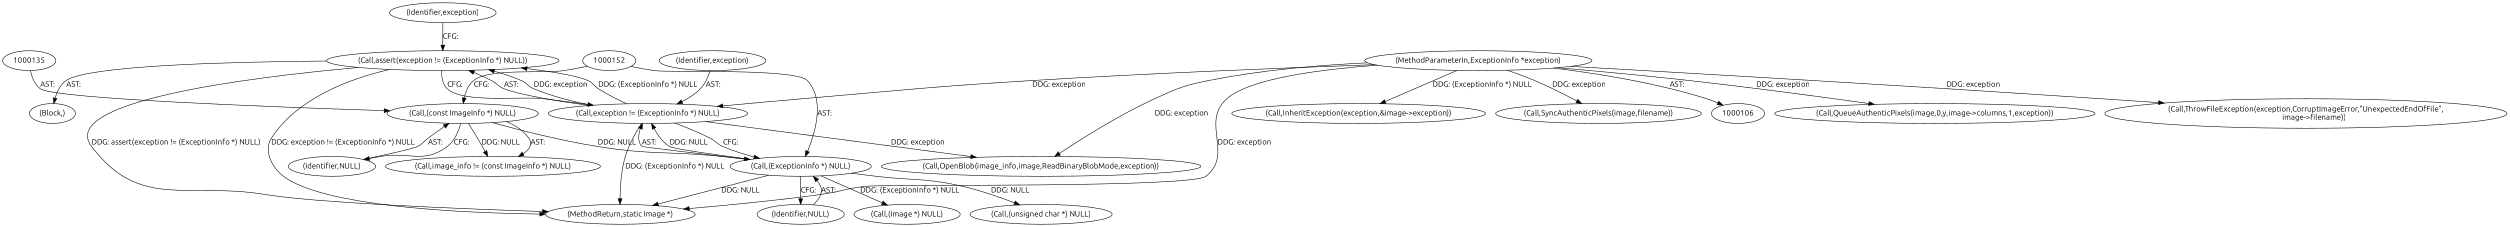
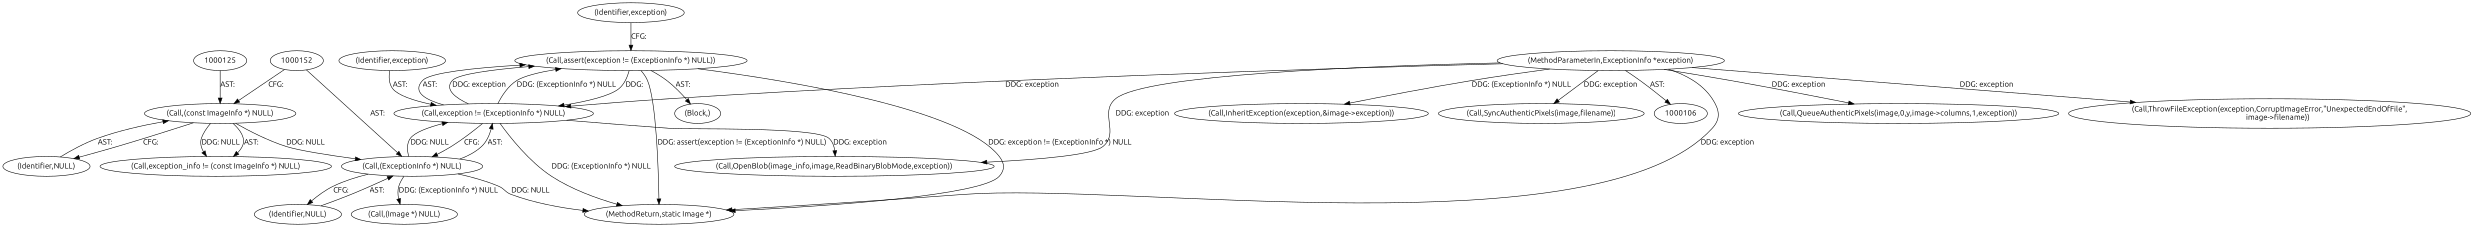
(29, 61) -> (220, 61)
(456, 85) -> (635, 85)
(493, 166) -> (216, 166)
(1041, 214) -> none
